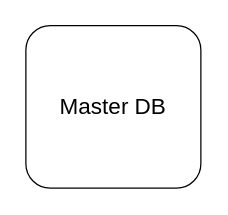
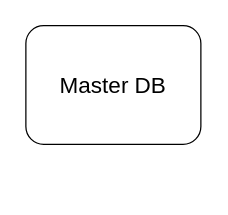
(113, 107) -> (113, 85)
